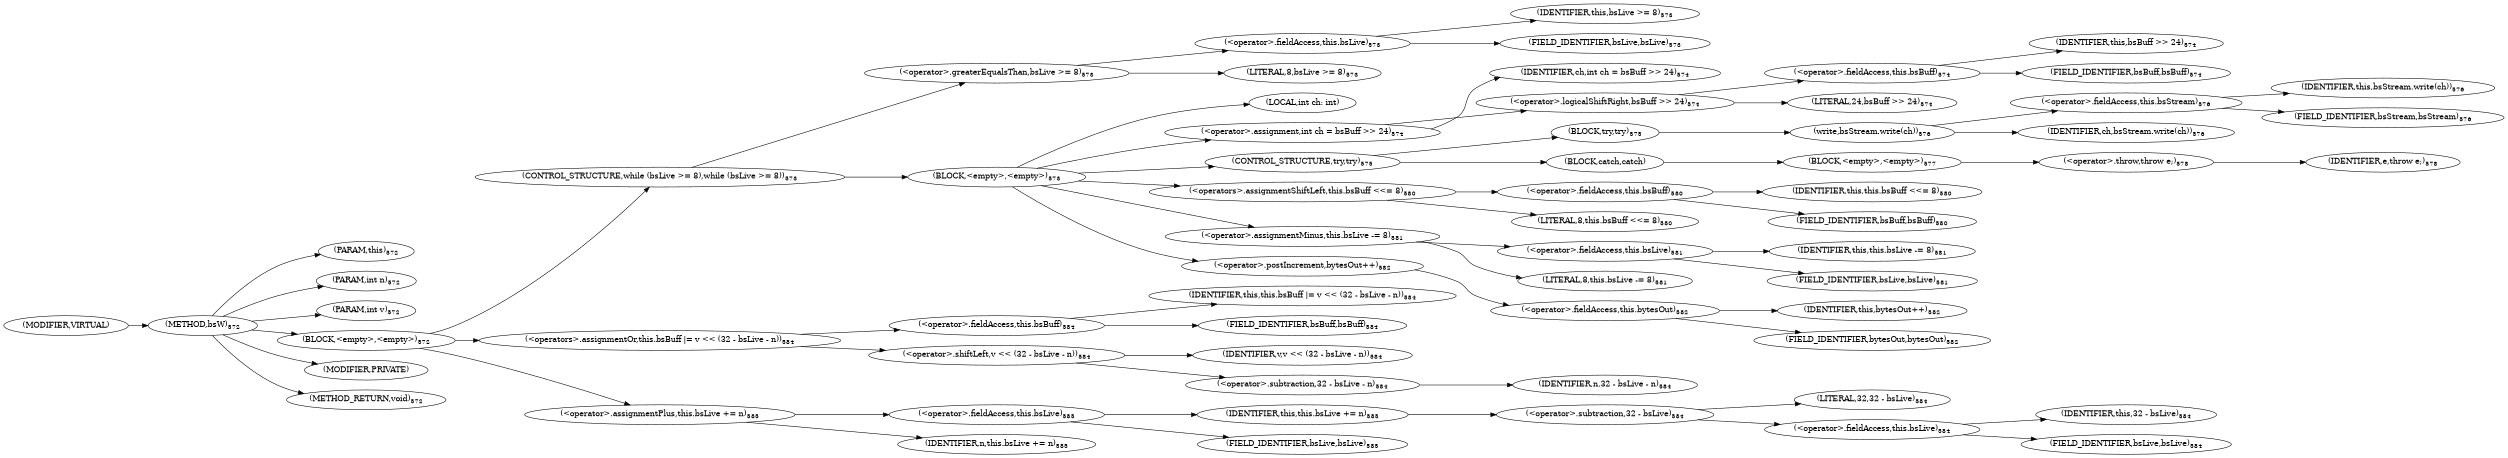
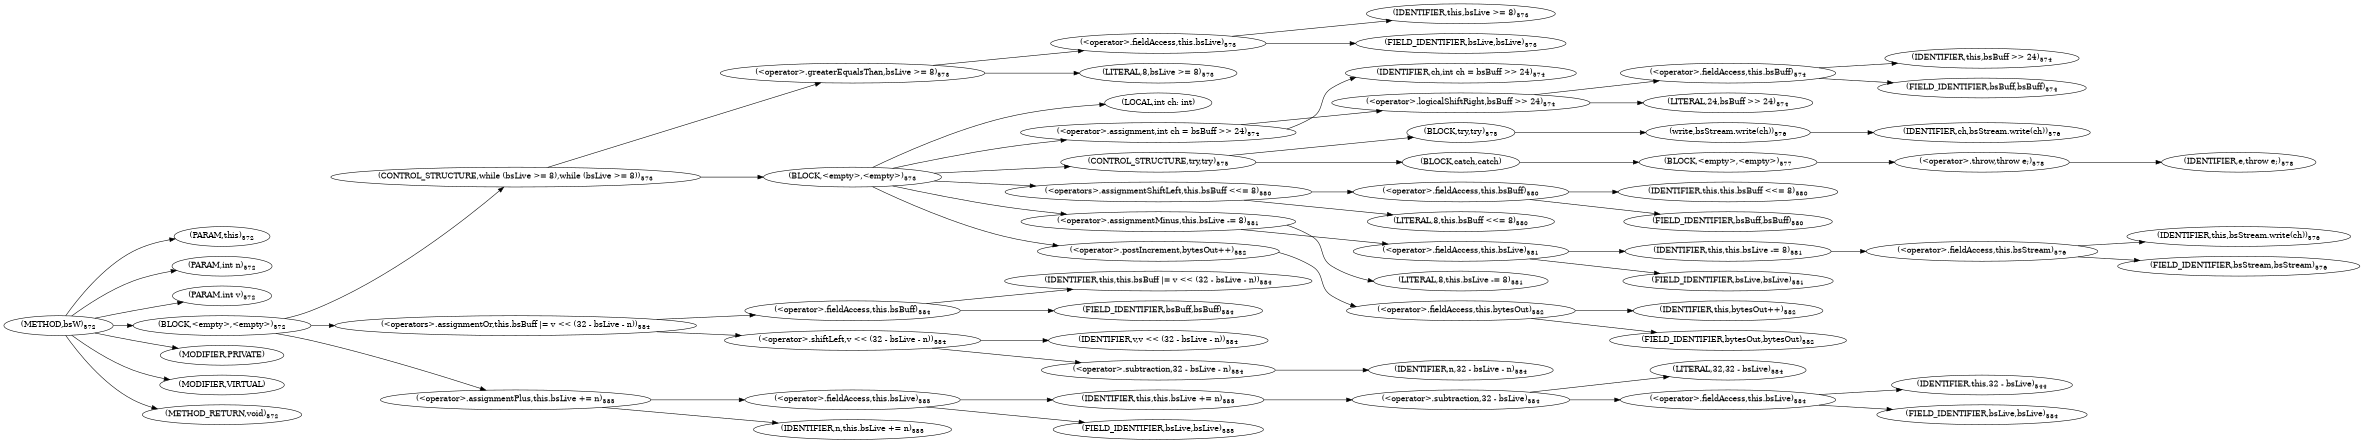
(1992, 119) -> (1846, 251)
(135, 326) -> (115, 362)
(2185, 414) -> (2041, 384)
